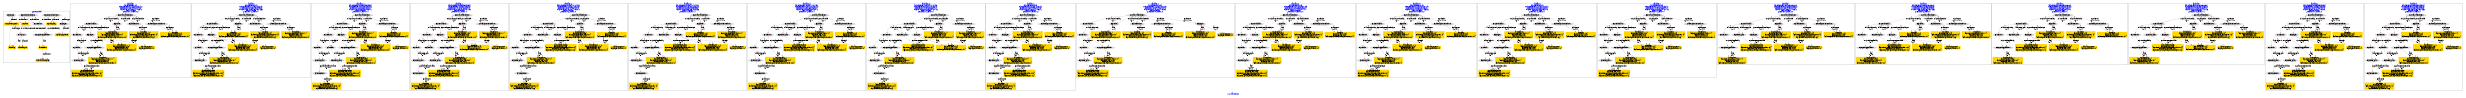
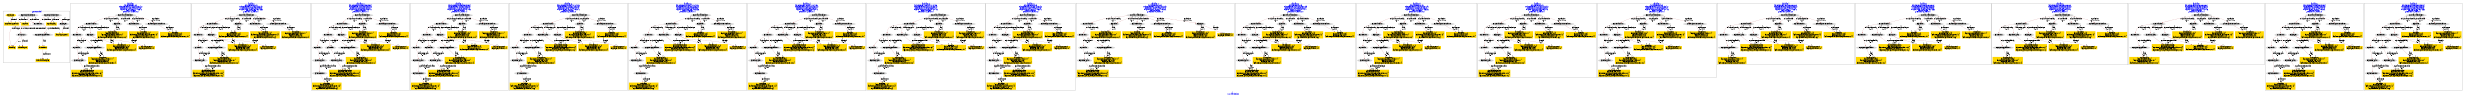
(11, 15) -> (11, 15)
(12, 24) -> (12, 24)
(62, 35) -> (62, 35)
(19, 41) -> (19, 41)
